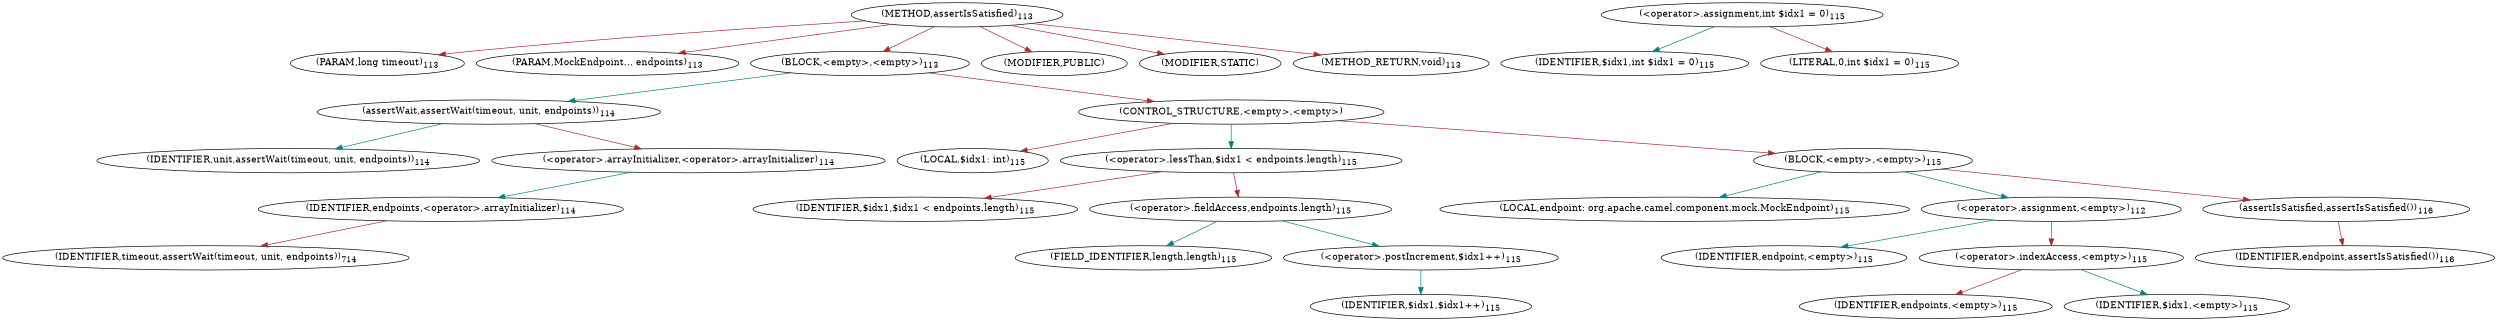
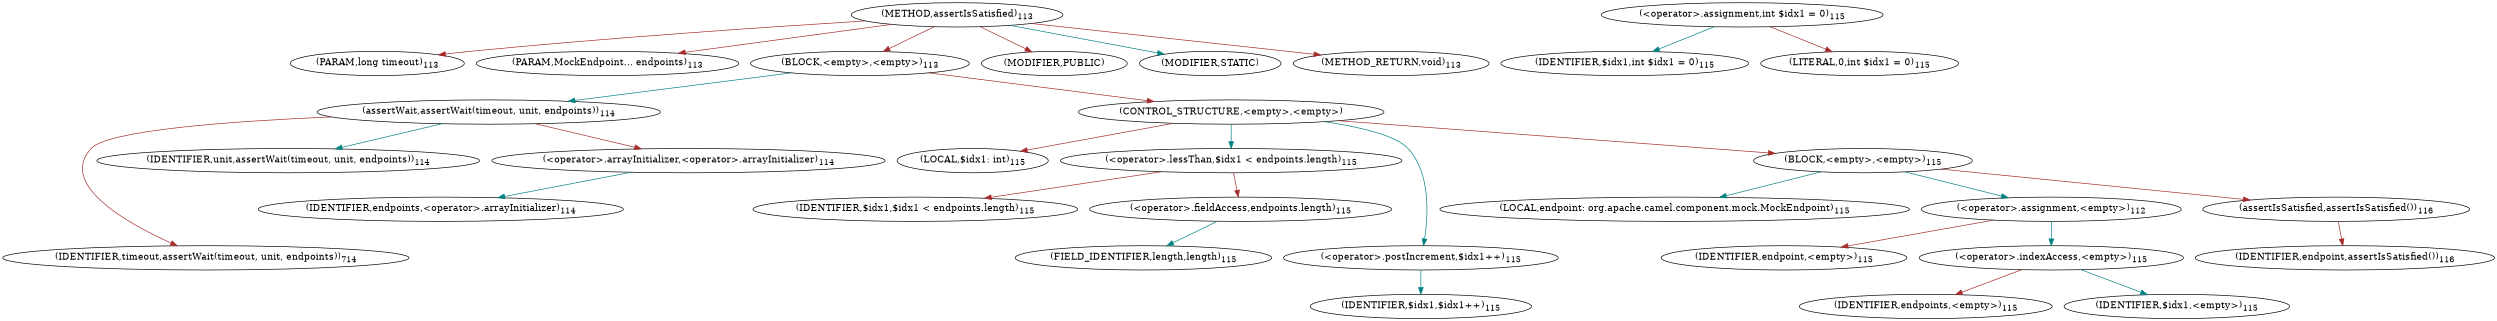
(1084, 39) -> (1084, 39)
(2051, 230) -> (2051, 230)
(327, 233) -> (139, 133)
(1328, 233) -> (1410, 151)
(1921, 233) -> (1921, 233)
